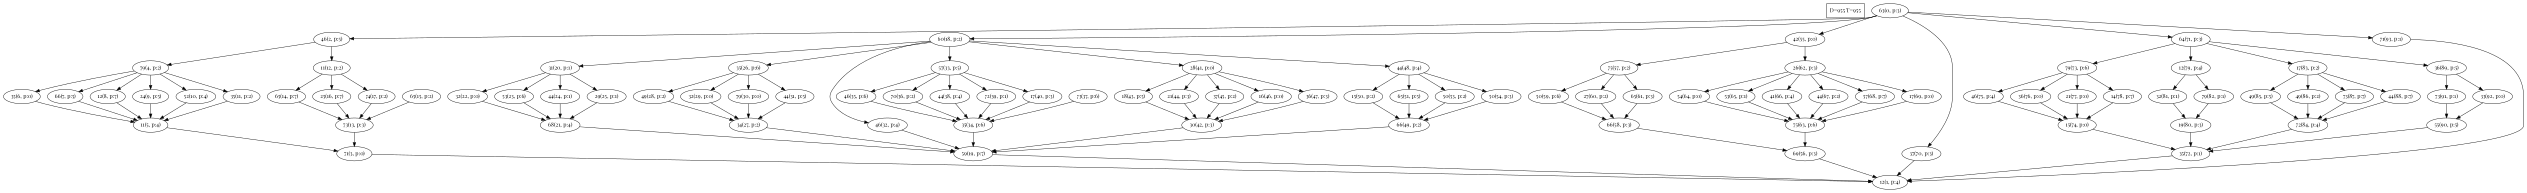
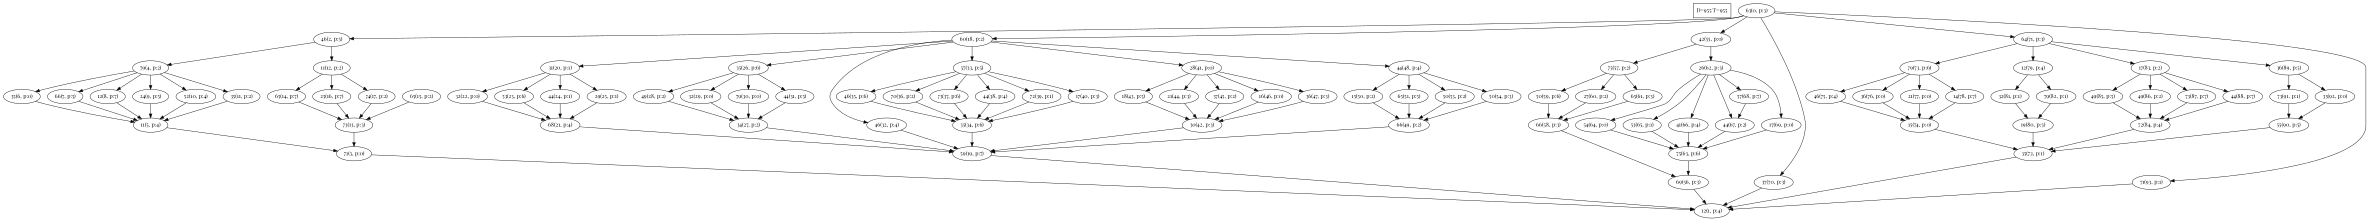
none -> (962, 81)
(1842, 110) -> (1743, 109)
